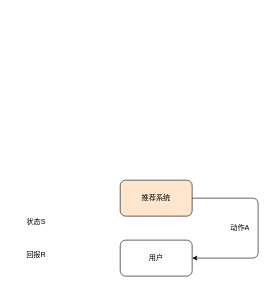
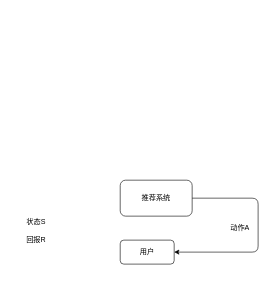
(156, 198) -> (156, 198)
(36, 255) -> (36, 240)
(156, 258) -> (147, 252)
